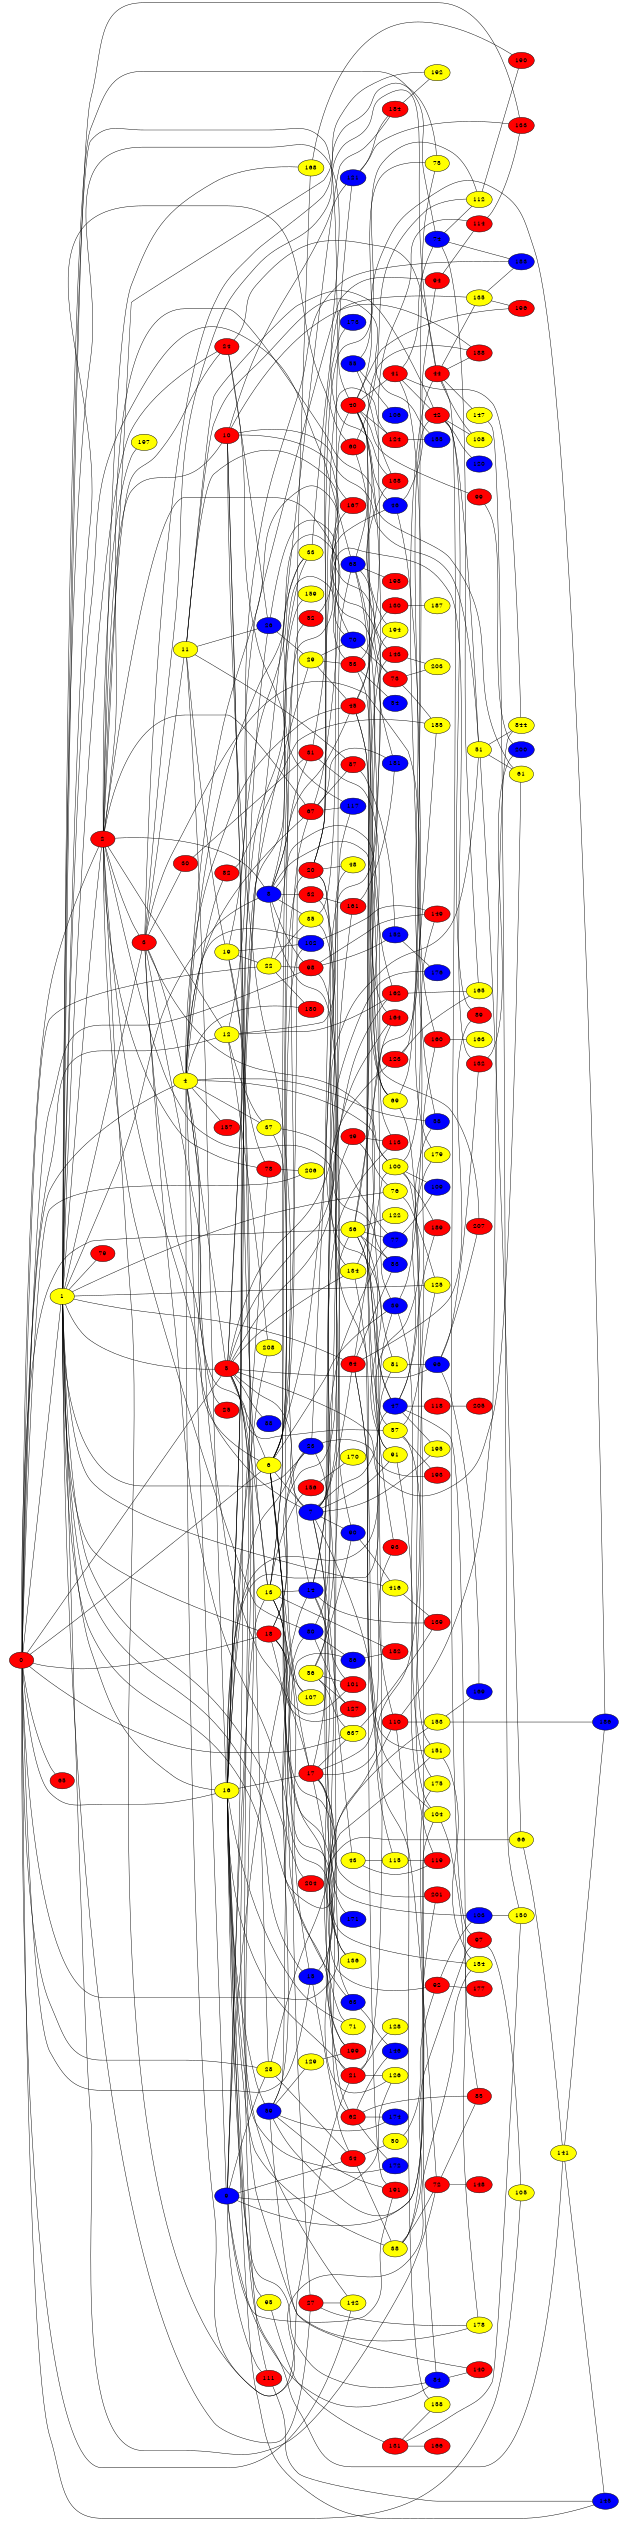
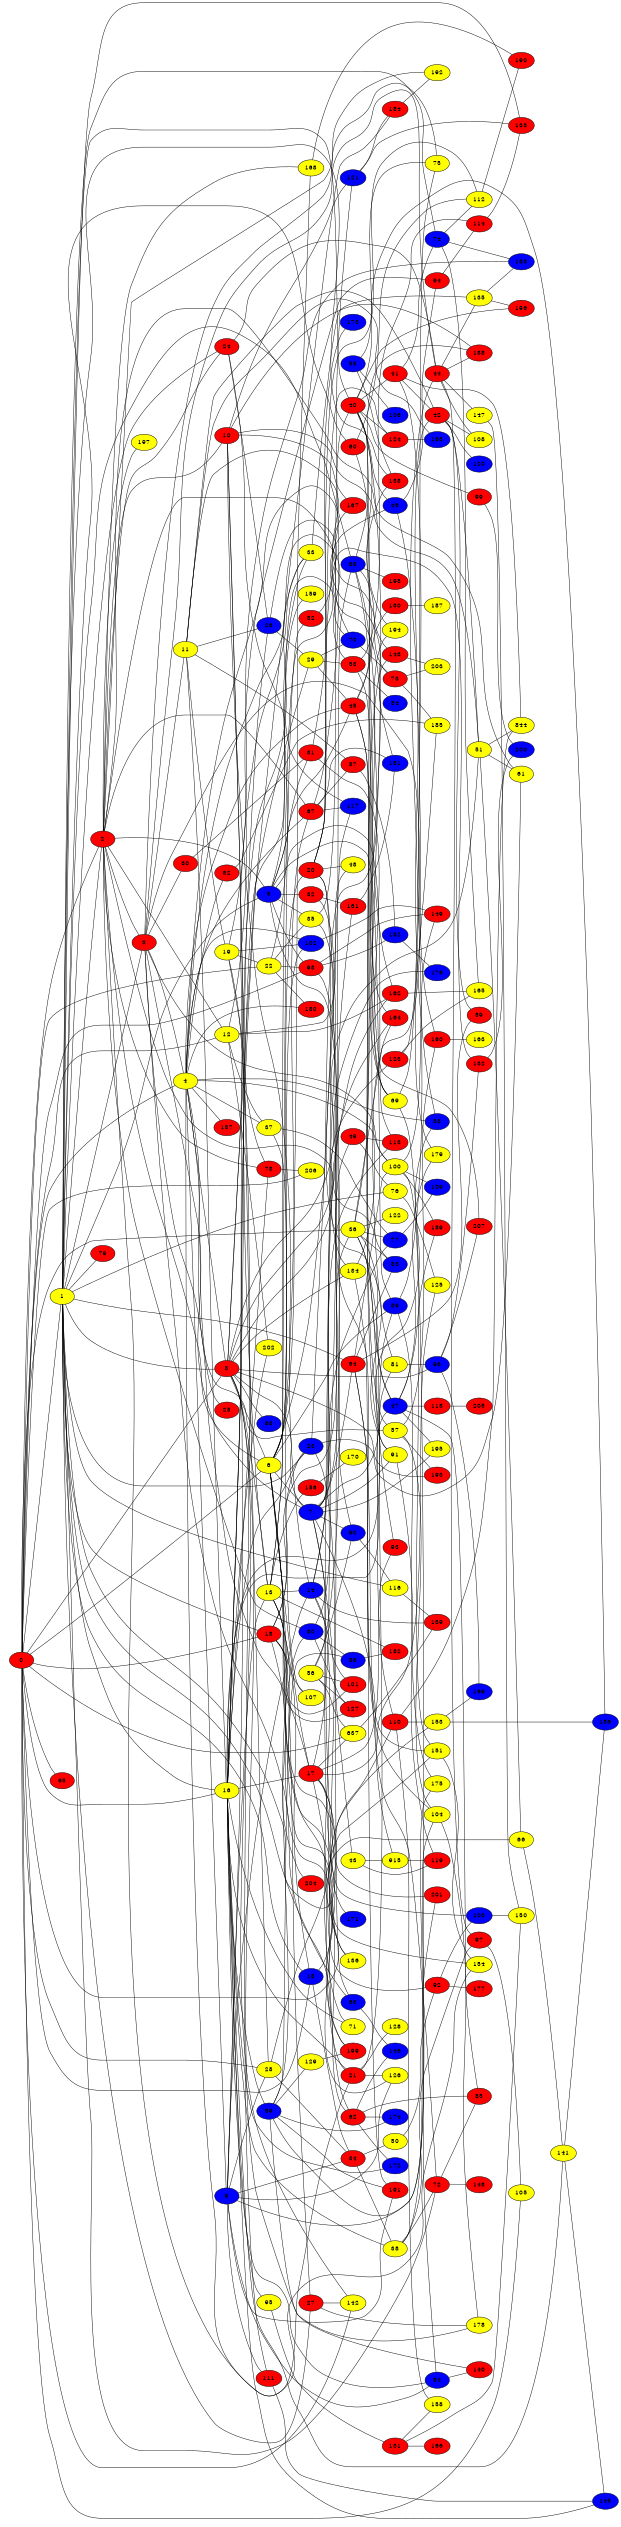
(267, 1290) -> none
(269, 1348) -> (269, 1348)
(395, 1588) -> (395, 1588)
(395, 1861) -> (395, 1861)
